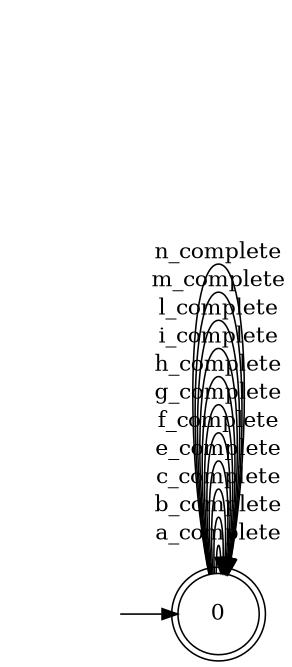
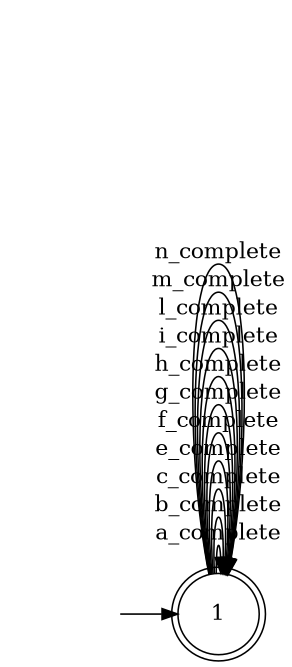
(219, 614) -> (219, 614)
